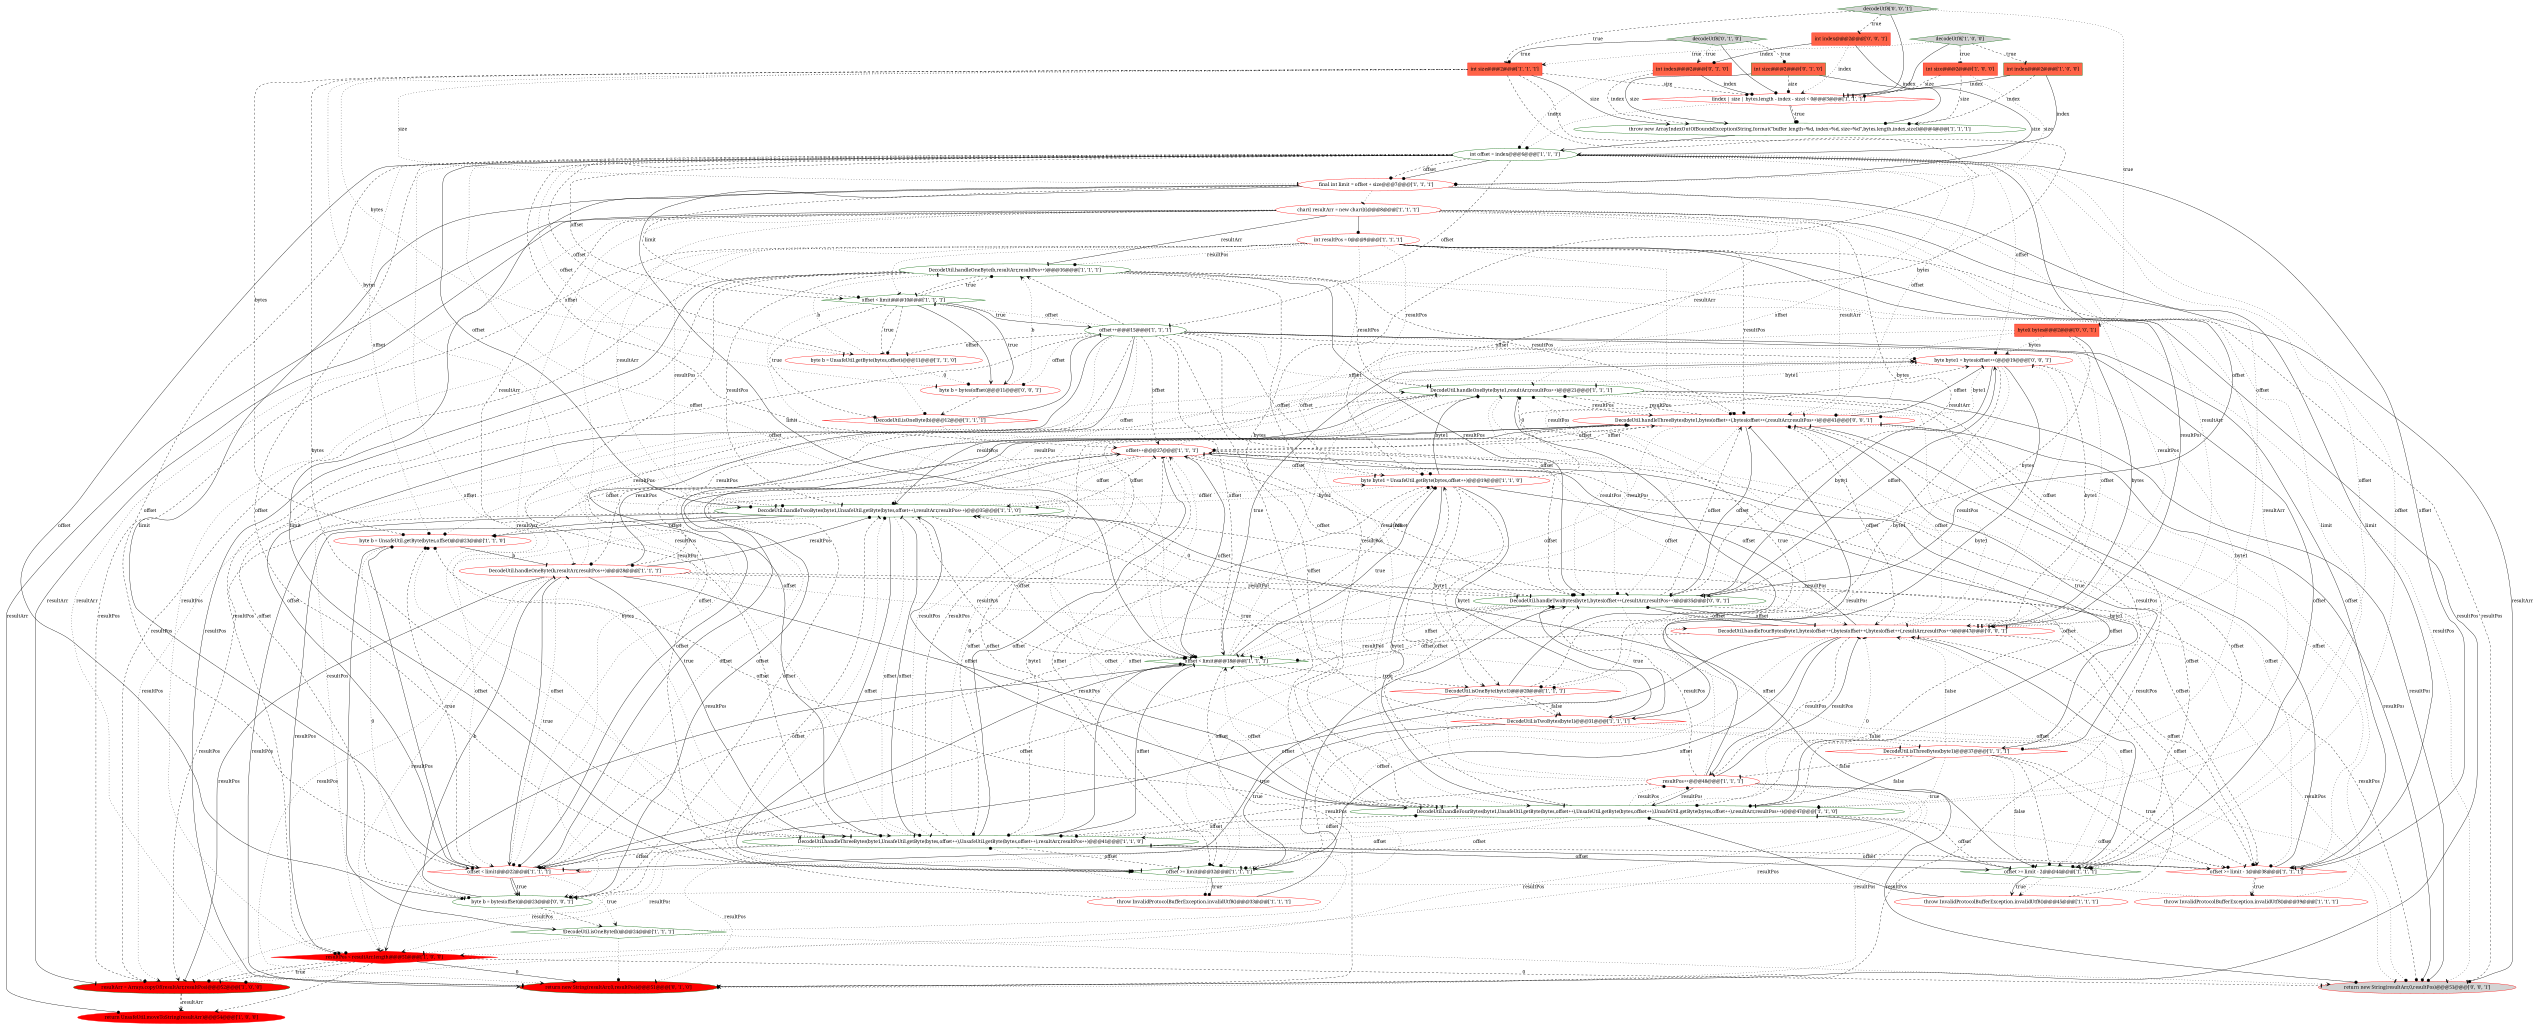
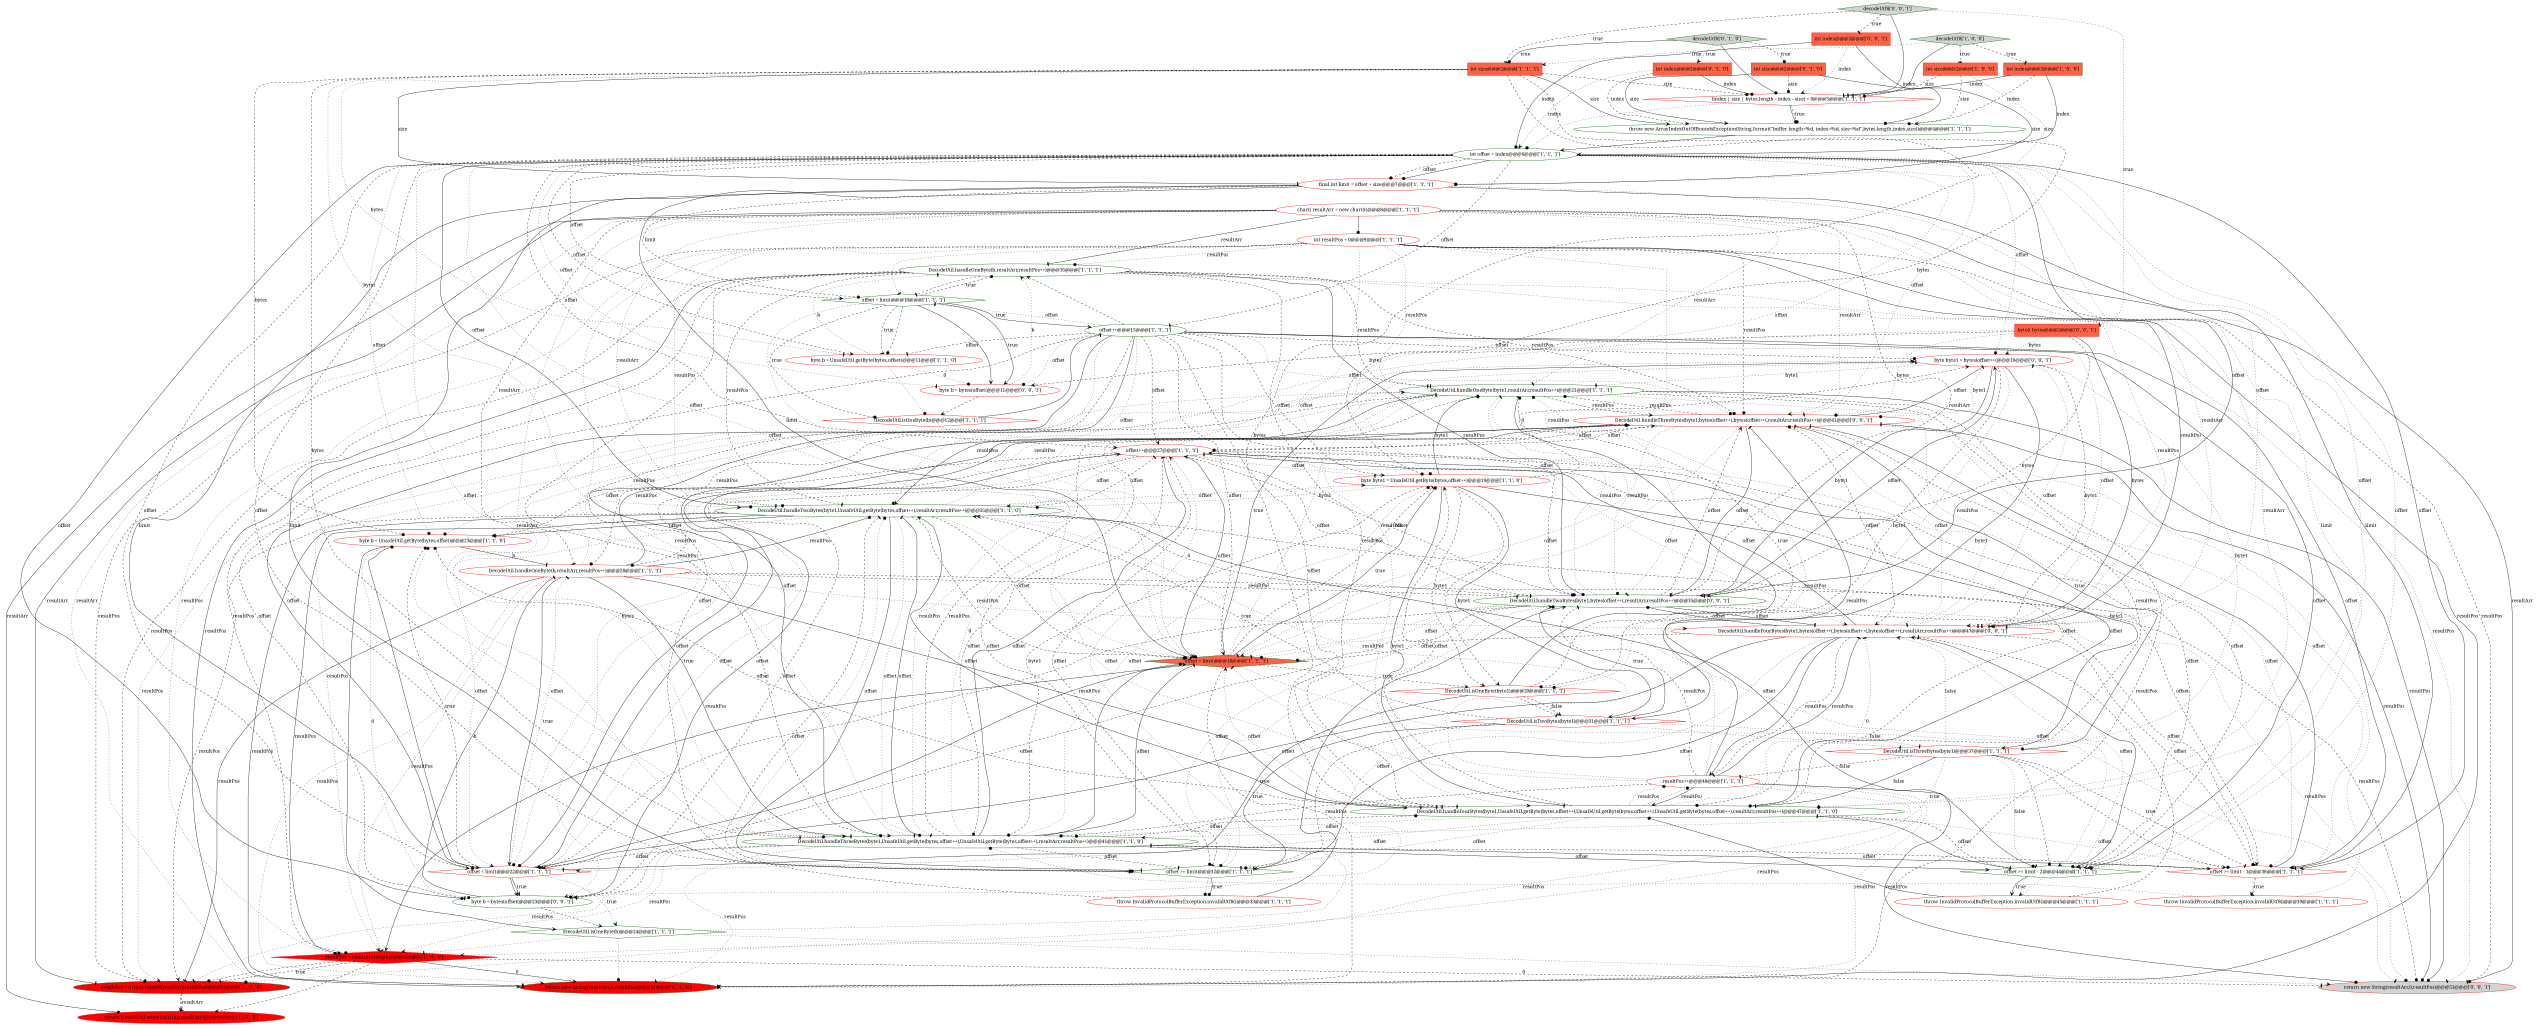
(1763, 51) -> (1601, 62)
(455, 89) -> (455, 89)
(1576, 91) -> (1576, 91)
(1368, 197) -> none
none -> (1475, 352)
(1226, 661) -> (1226, 661)
